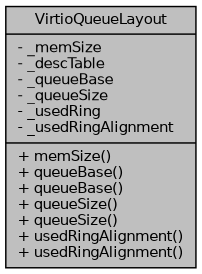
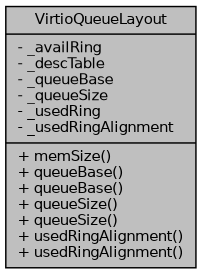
(60, 48) -> (60, 48)
